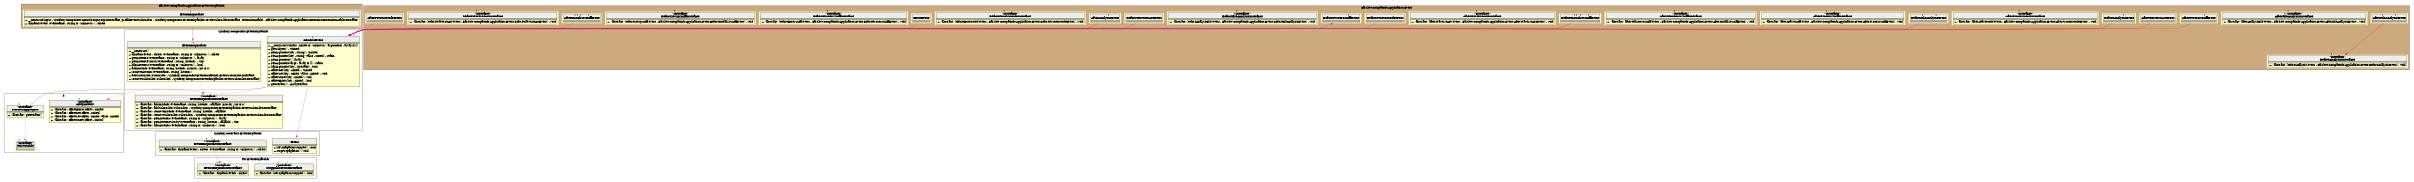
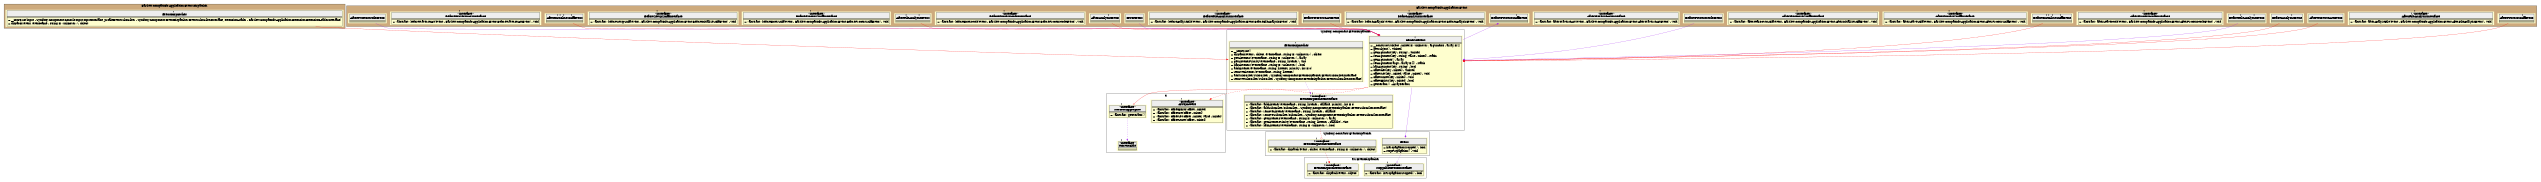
(2365, 38) -> (1149, 29)
(293, 67) -> (1393, 67)
